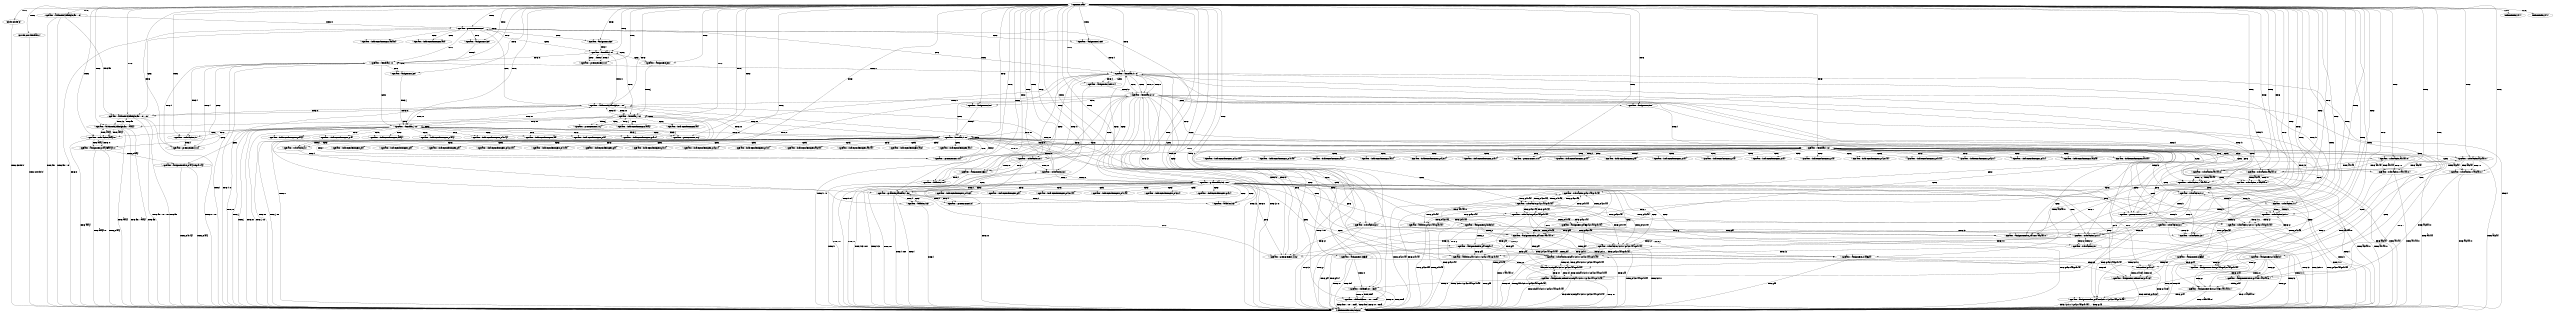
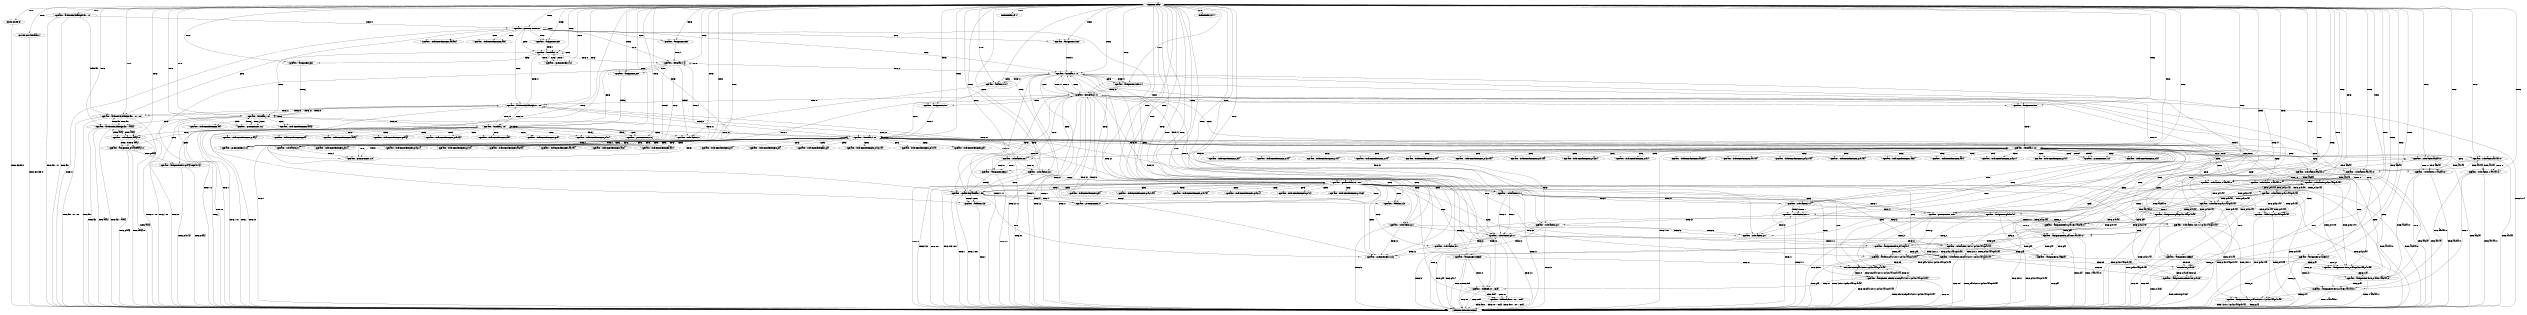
none -> (1124, 54)
(120, 122) -> (125, 122)
(953, 177) -> (981, 182)
(1559, 231) -> (2064, 230)
